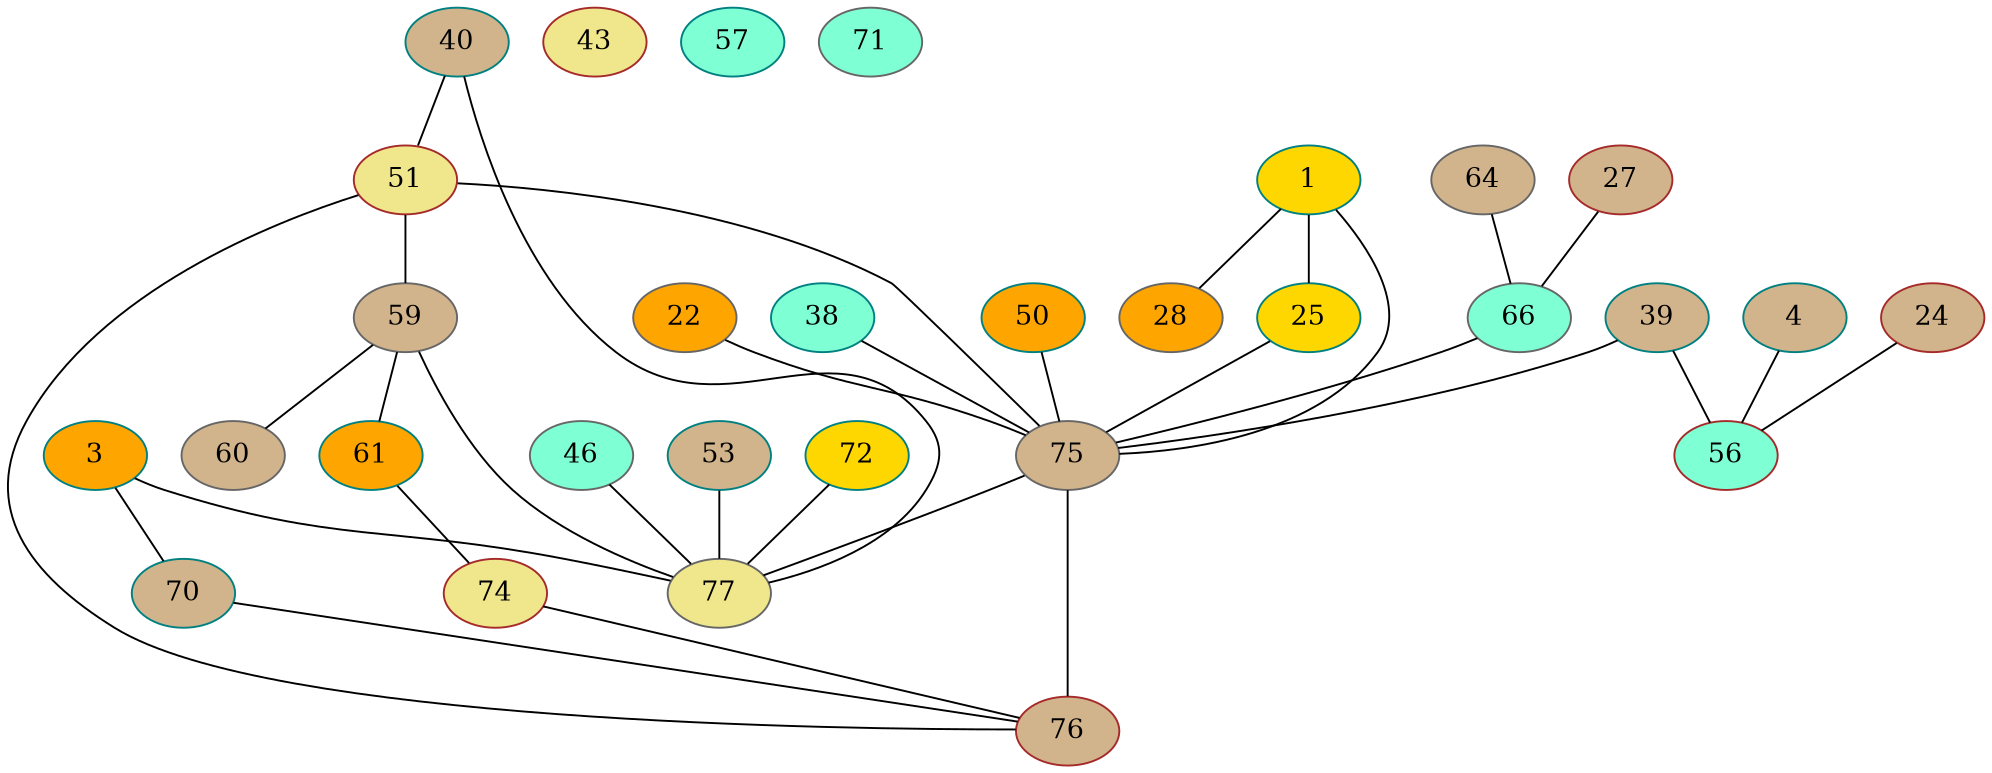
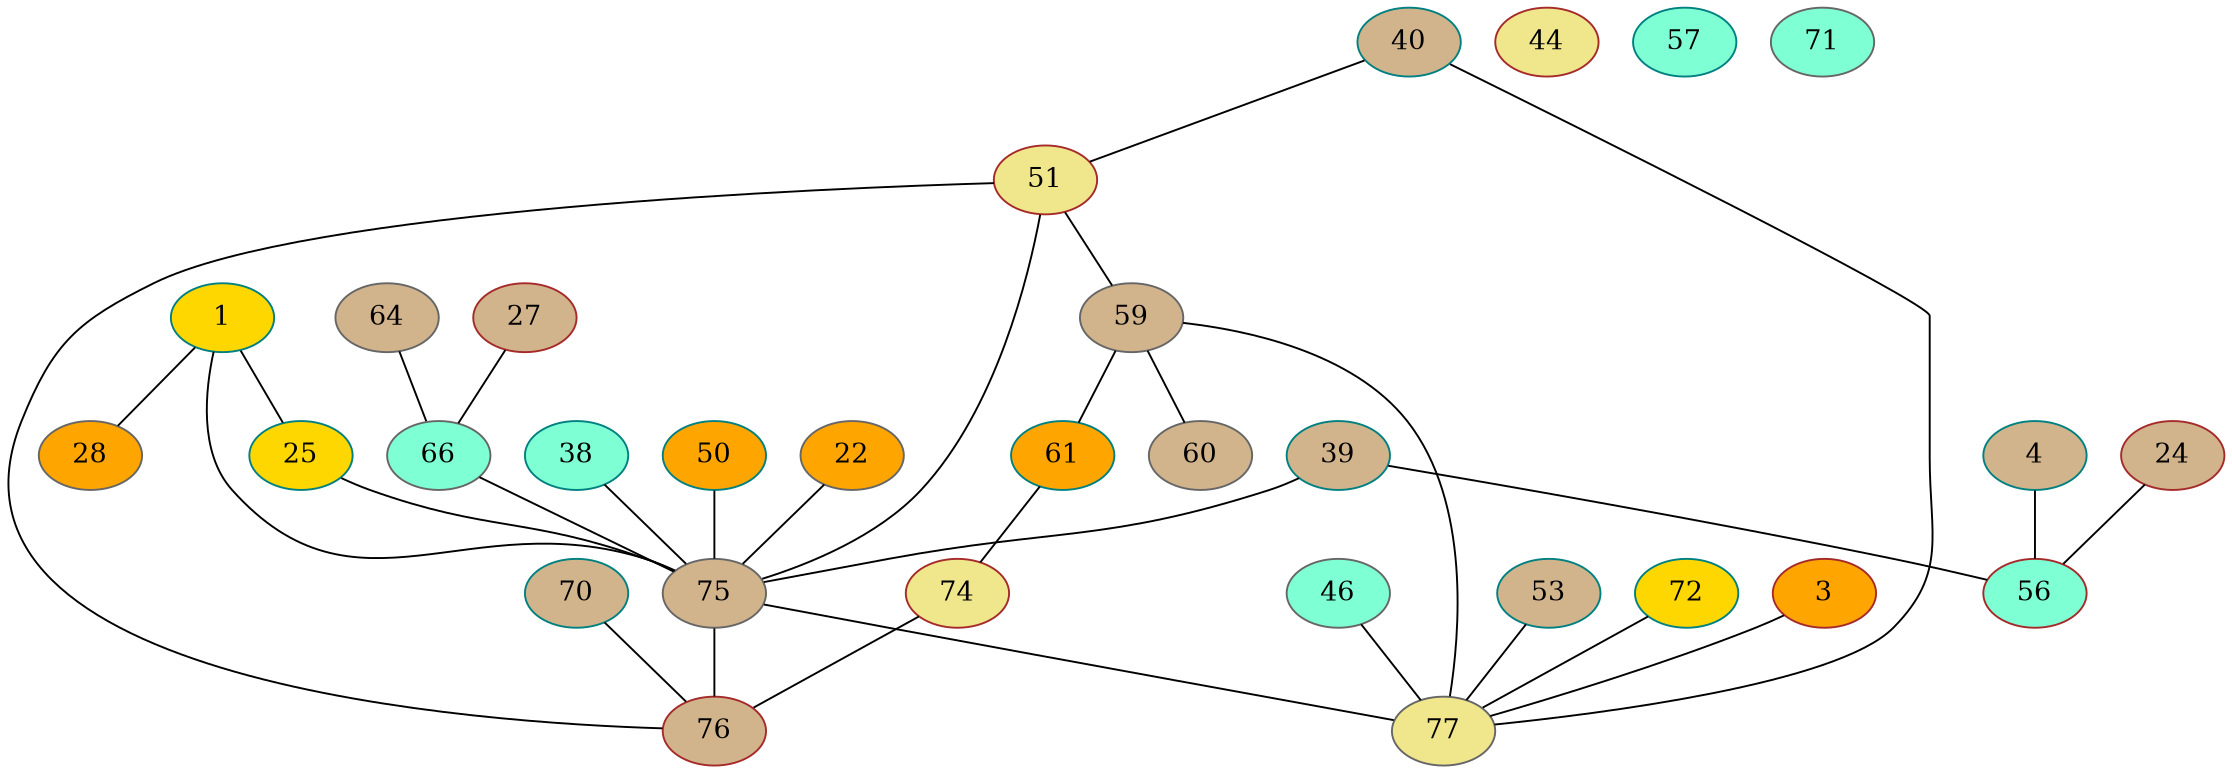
(595, 42) -> (1547, 42)
(95, 456) -> (1824, 593)
(139, 524) -> none
